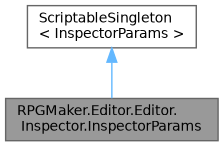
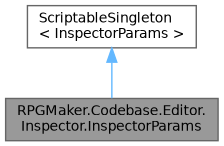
(112, 120) -> (112, 120)
